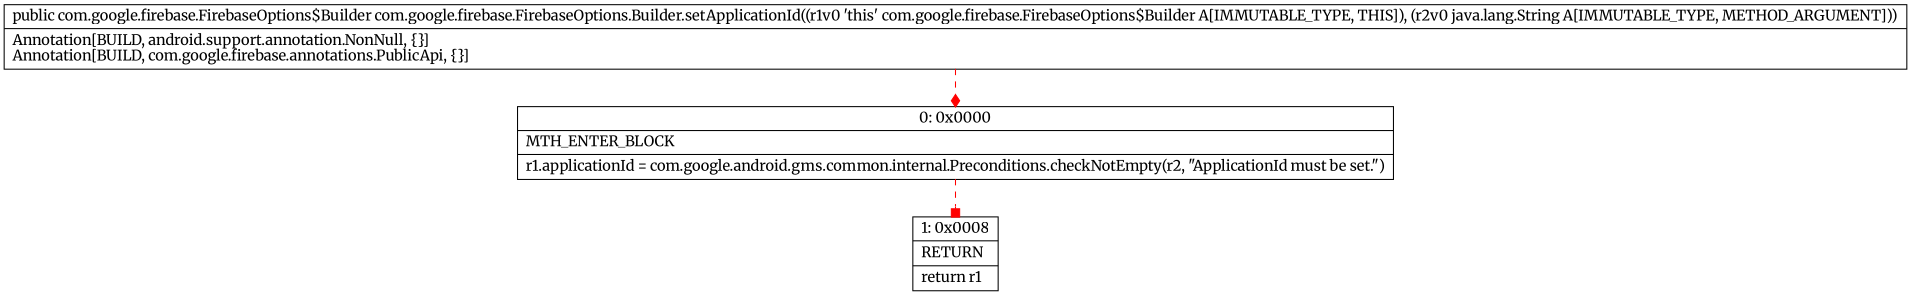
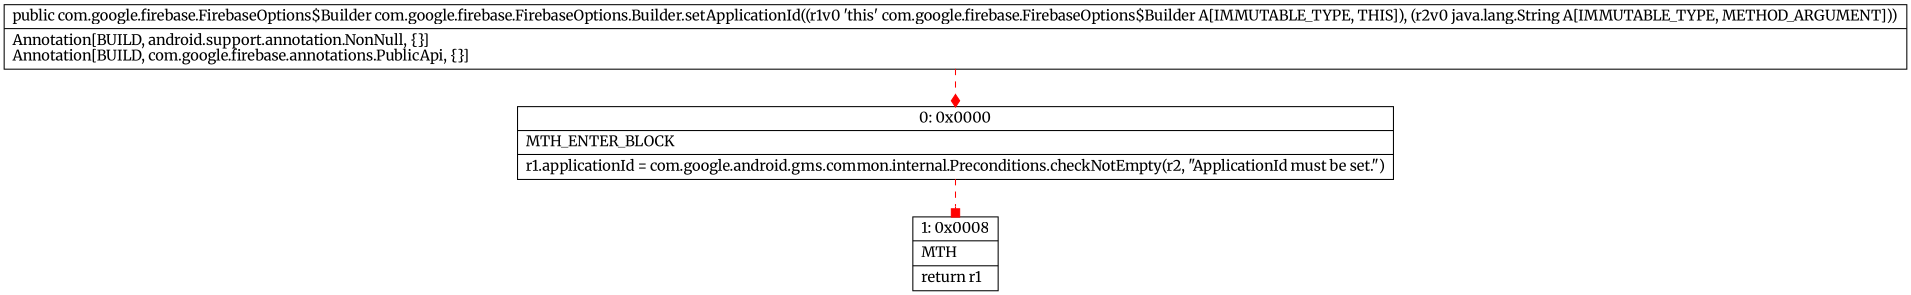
(952, 253) -> (939, 253)
